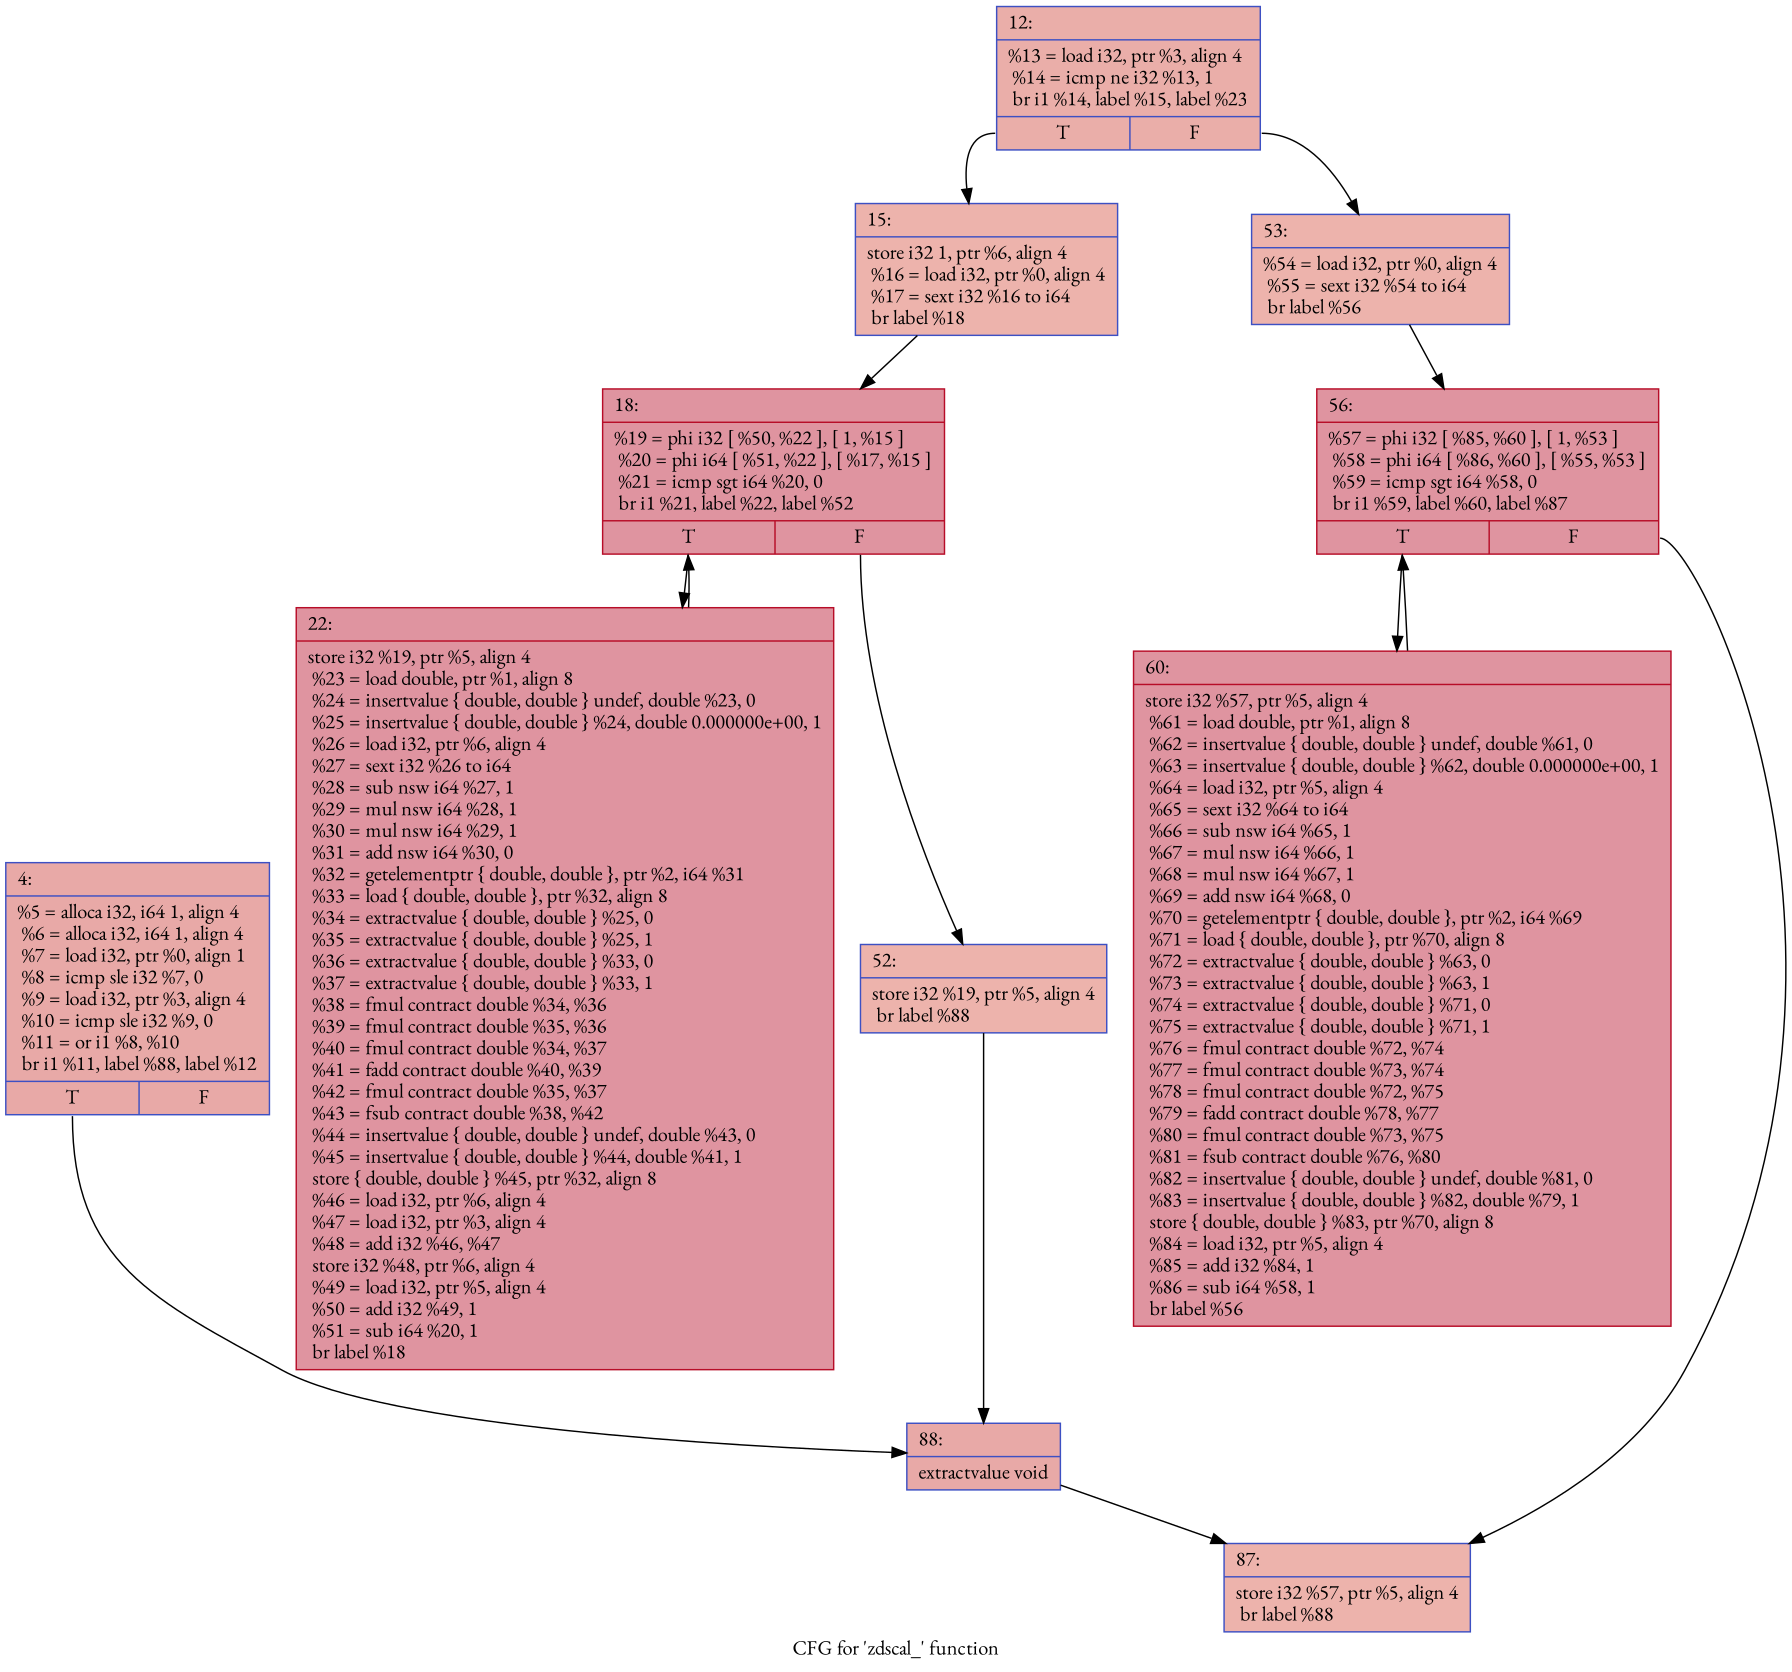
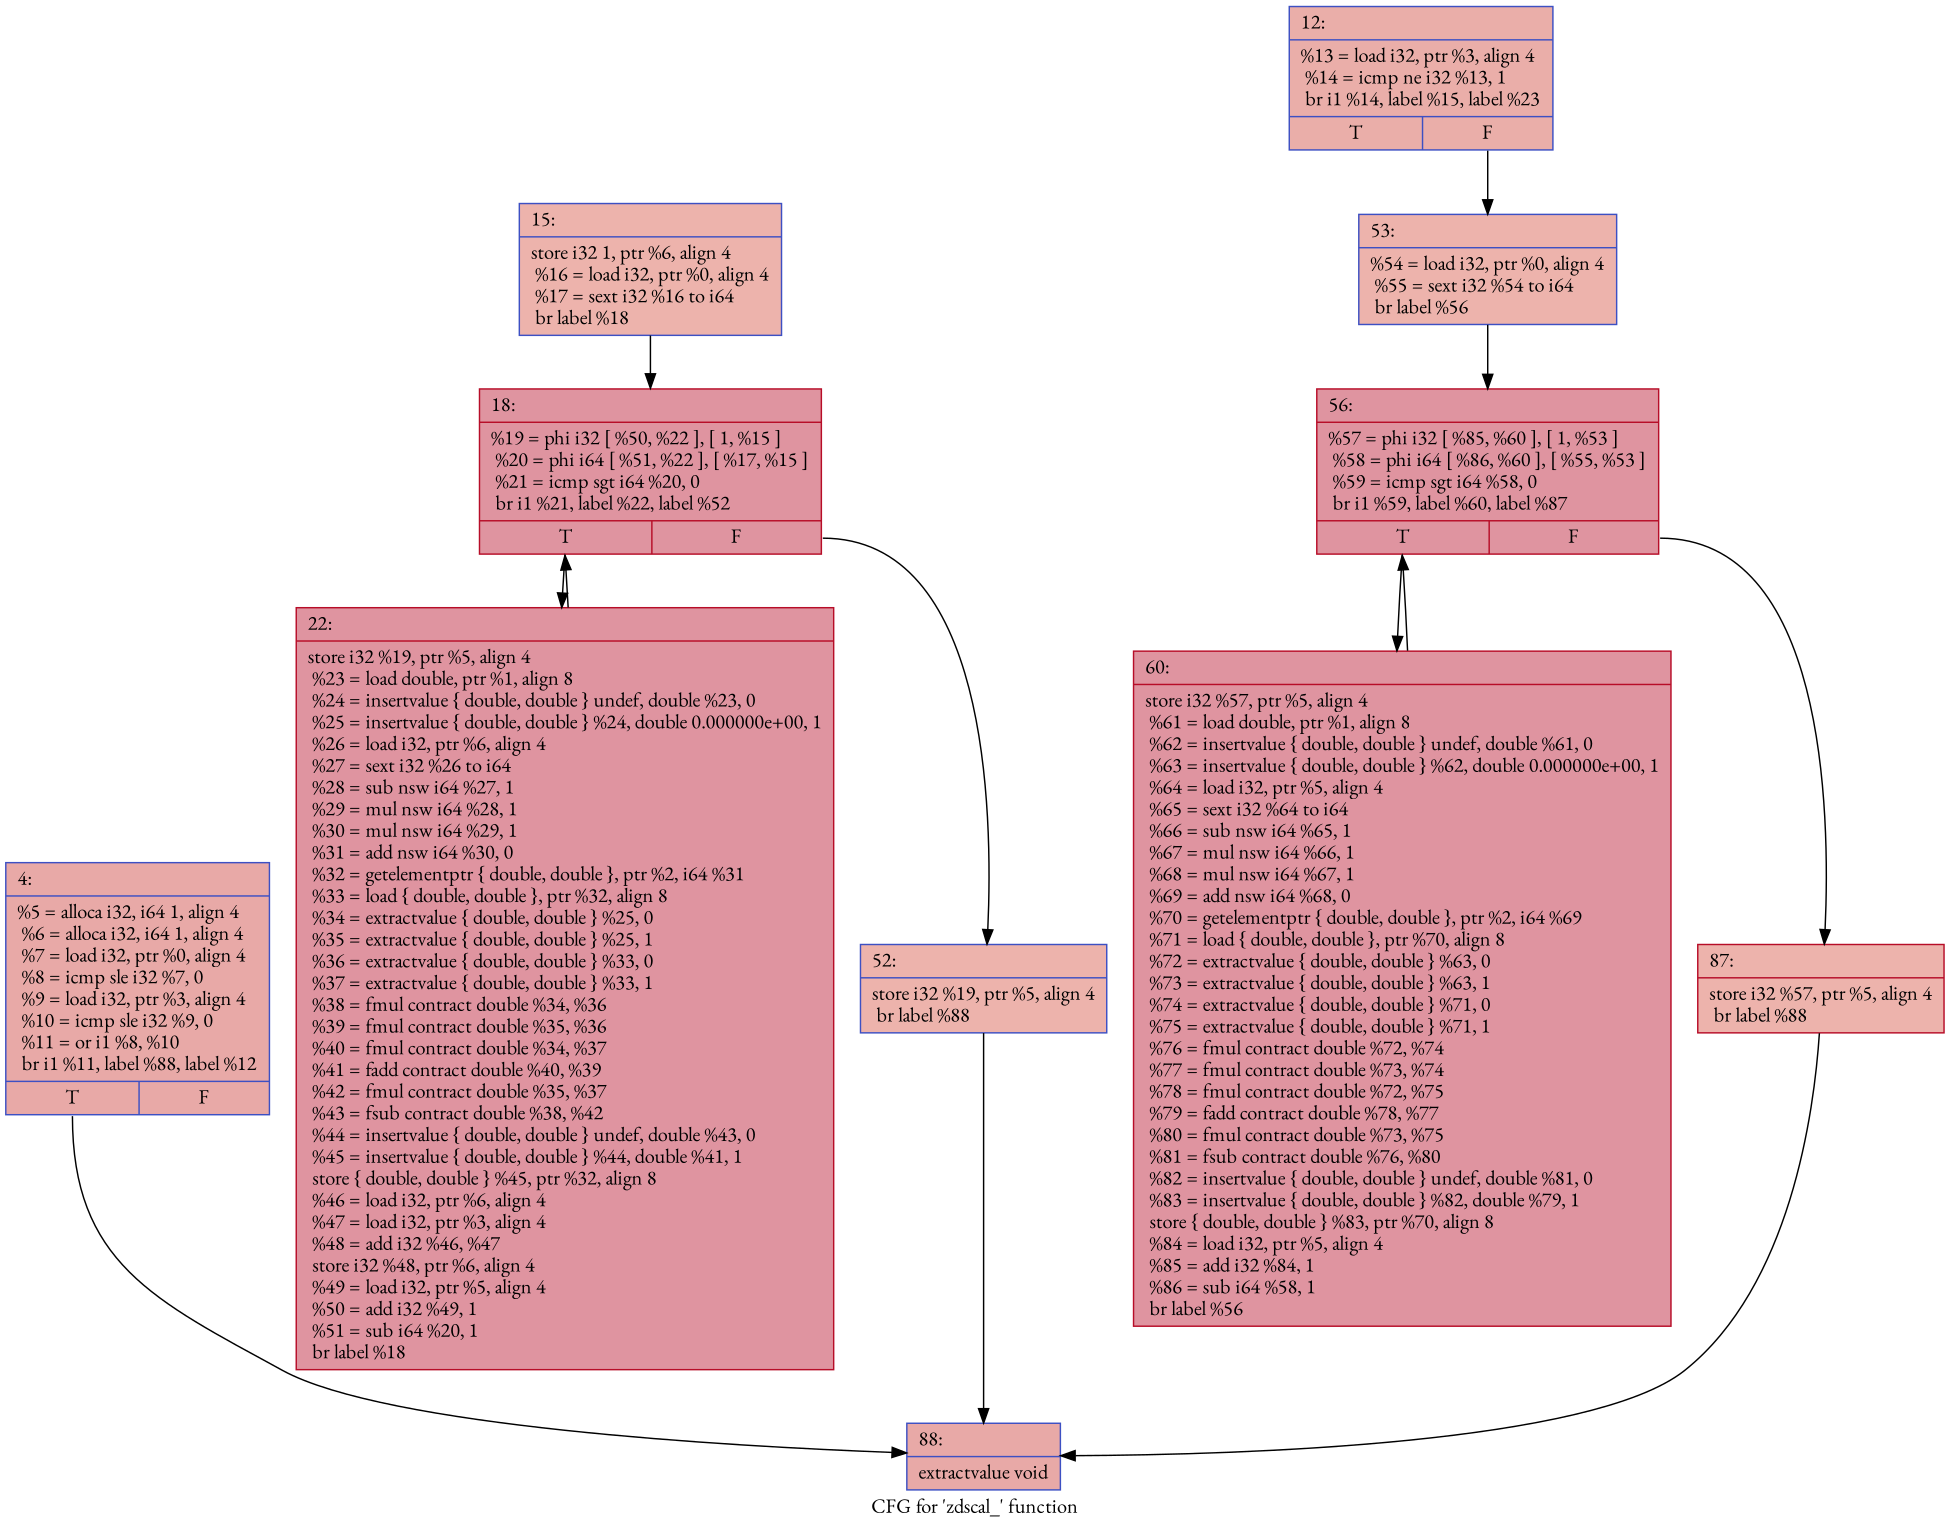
(969, 153) -> none
(132, 955) -> (132, 955)
(1136, 1512) -> (1570, 1415)
(1347, 1588) -> (1821, 989)
